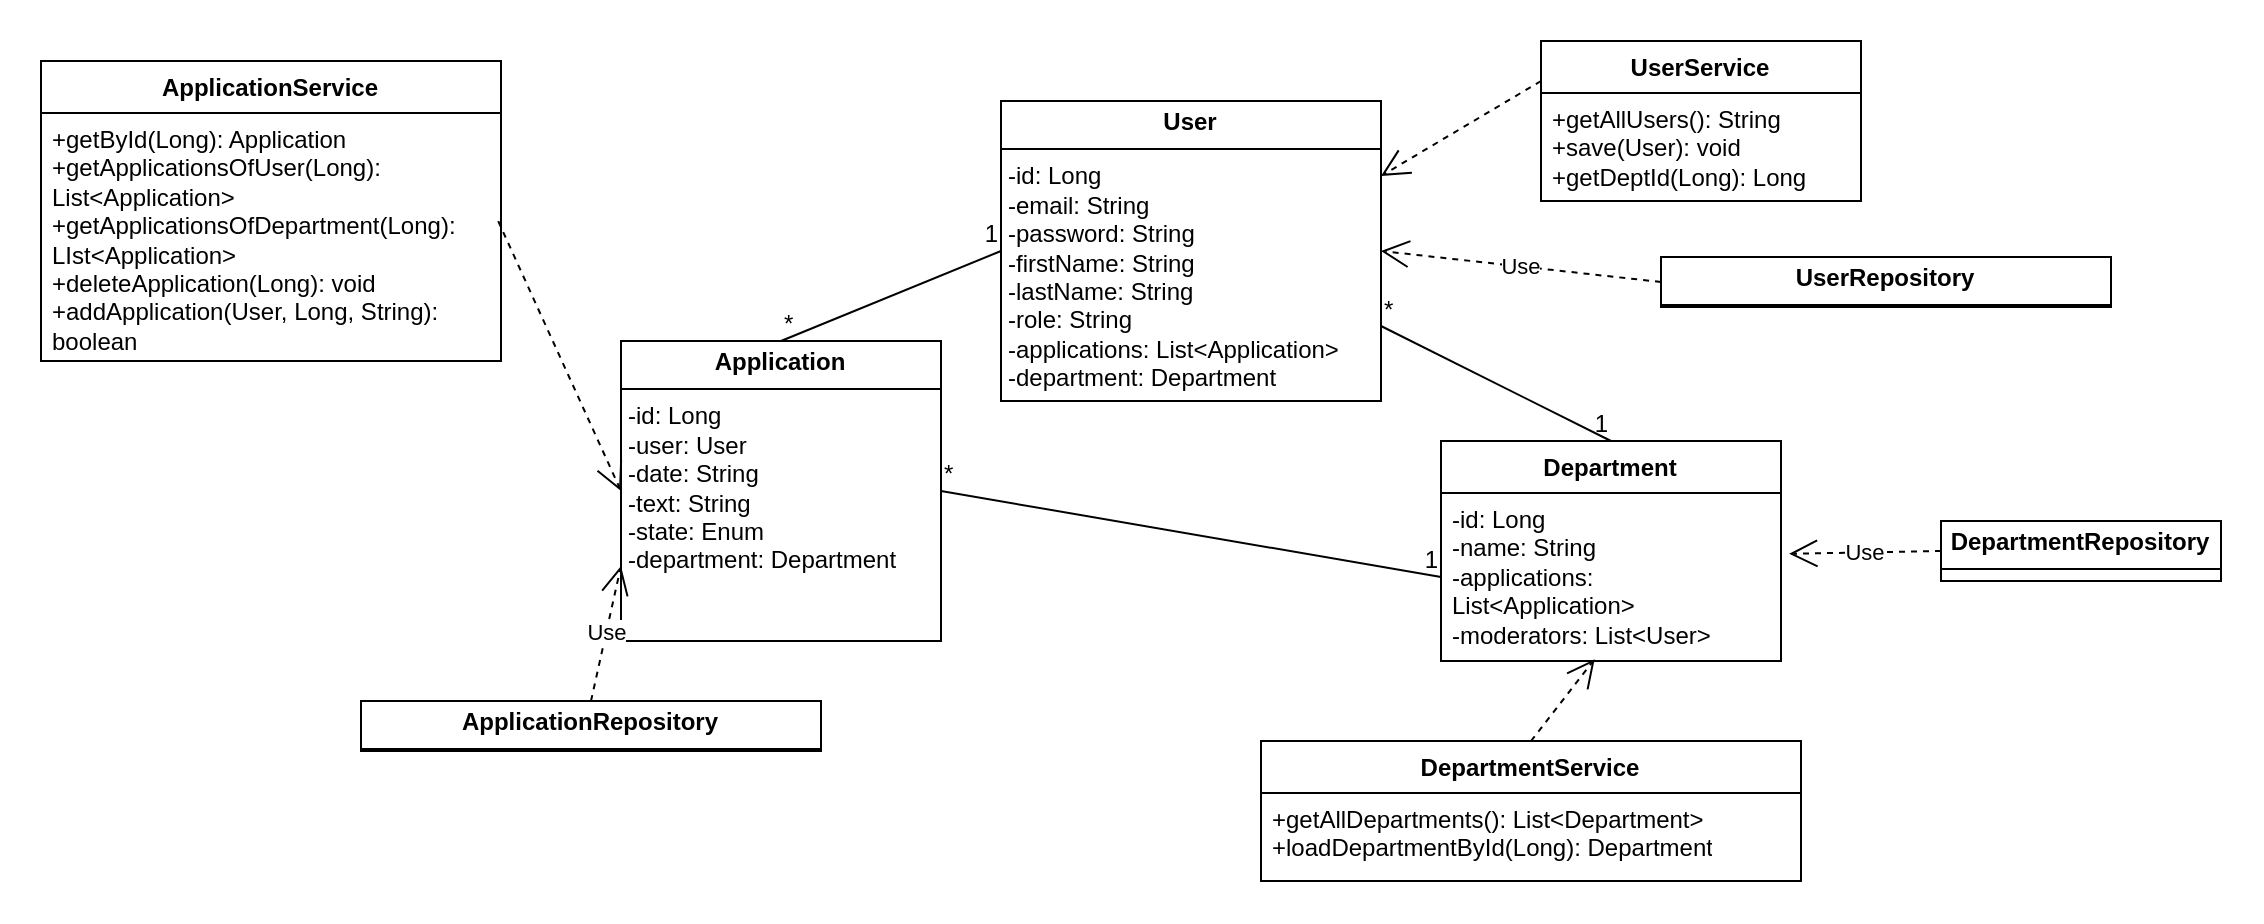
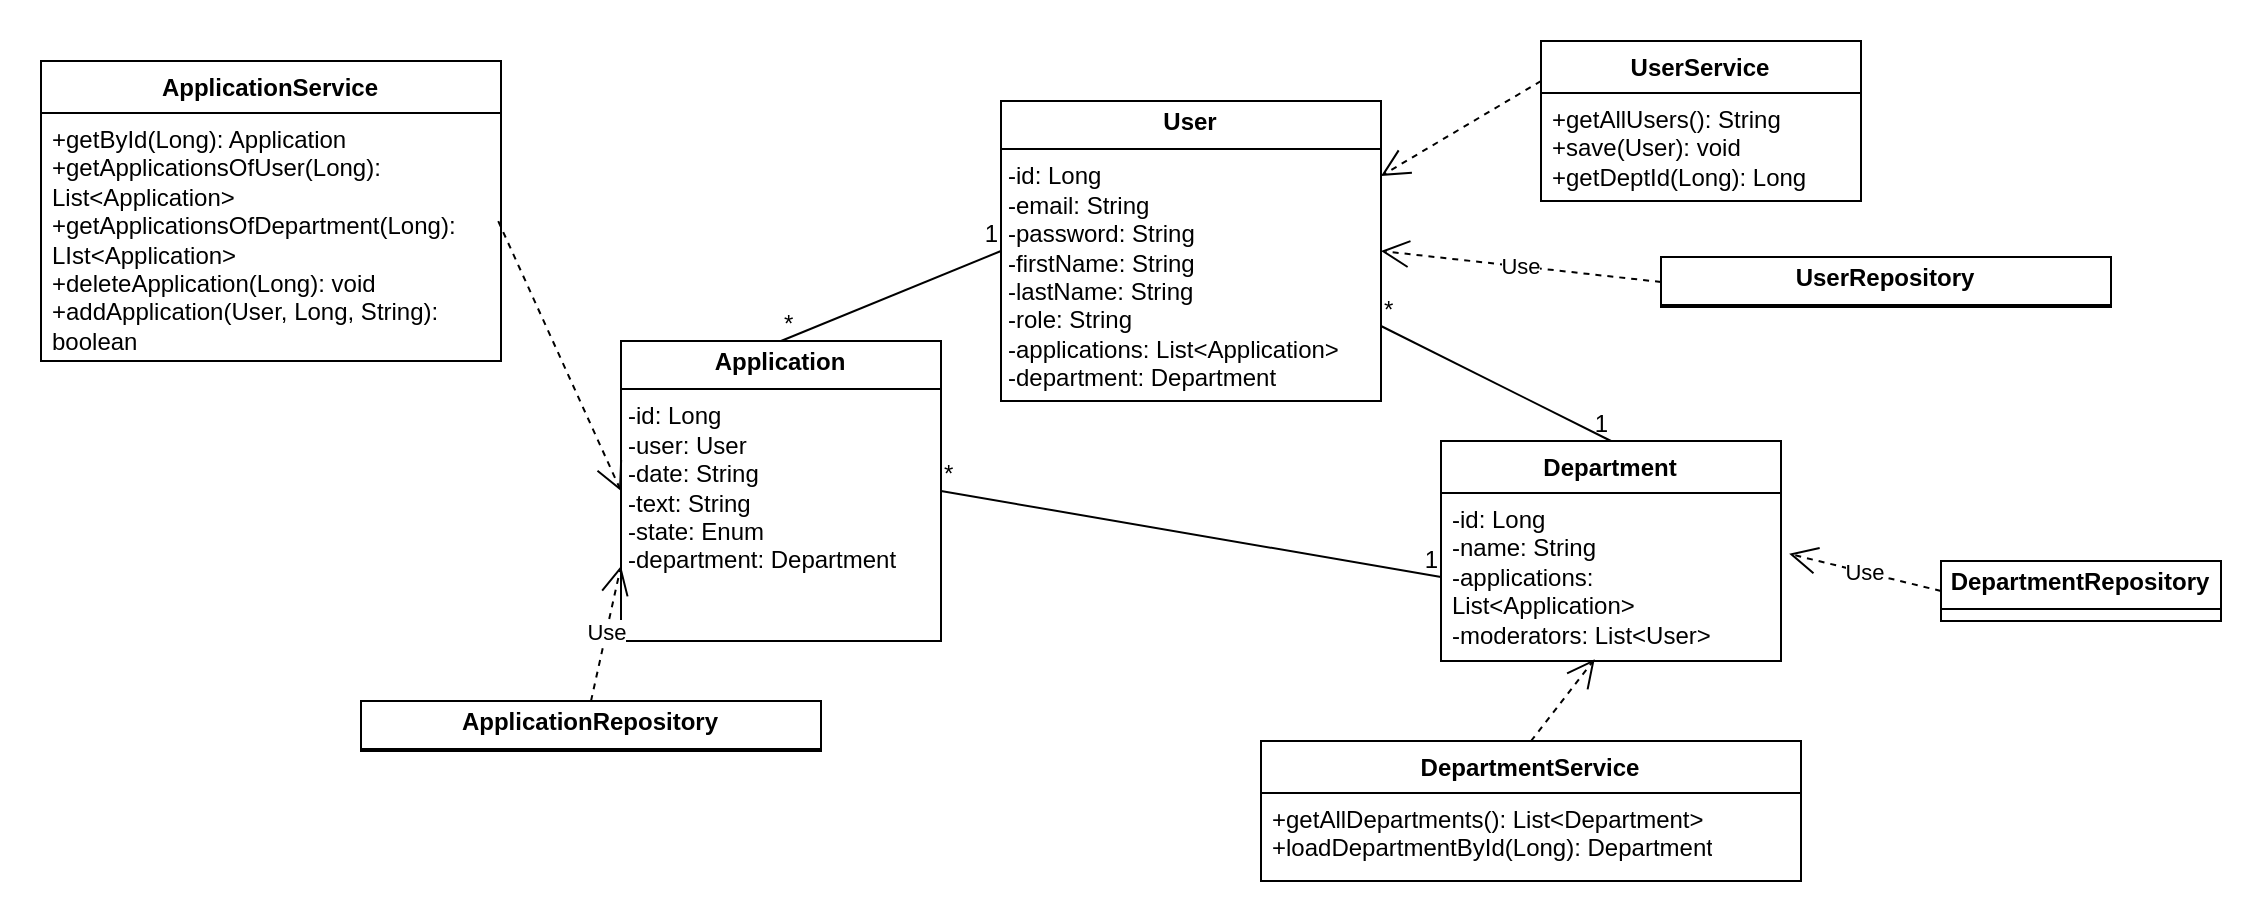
(2081, 551) -> (2081, 591)
